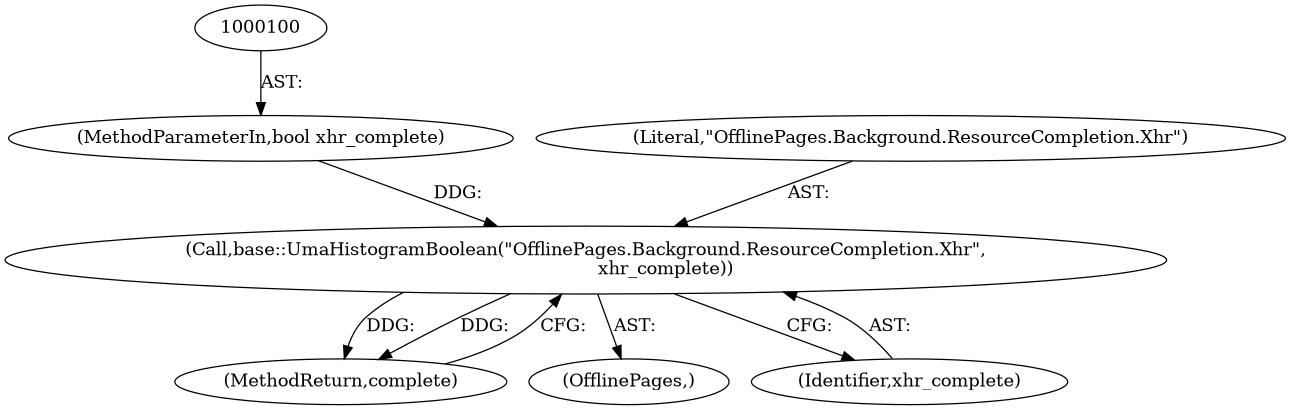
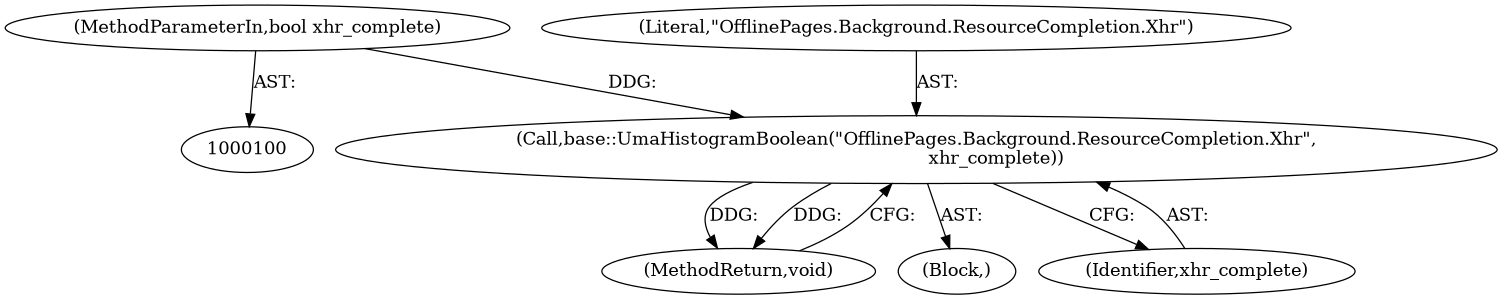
(261, 77) -> (253, 82)
(341, 382) -> (739, 271)
(629, 382) -> (957, 271)
